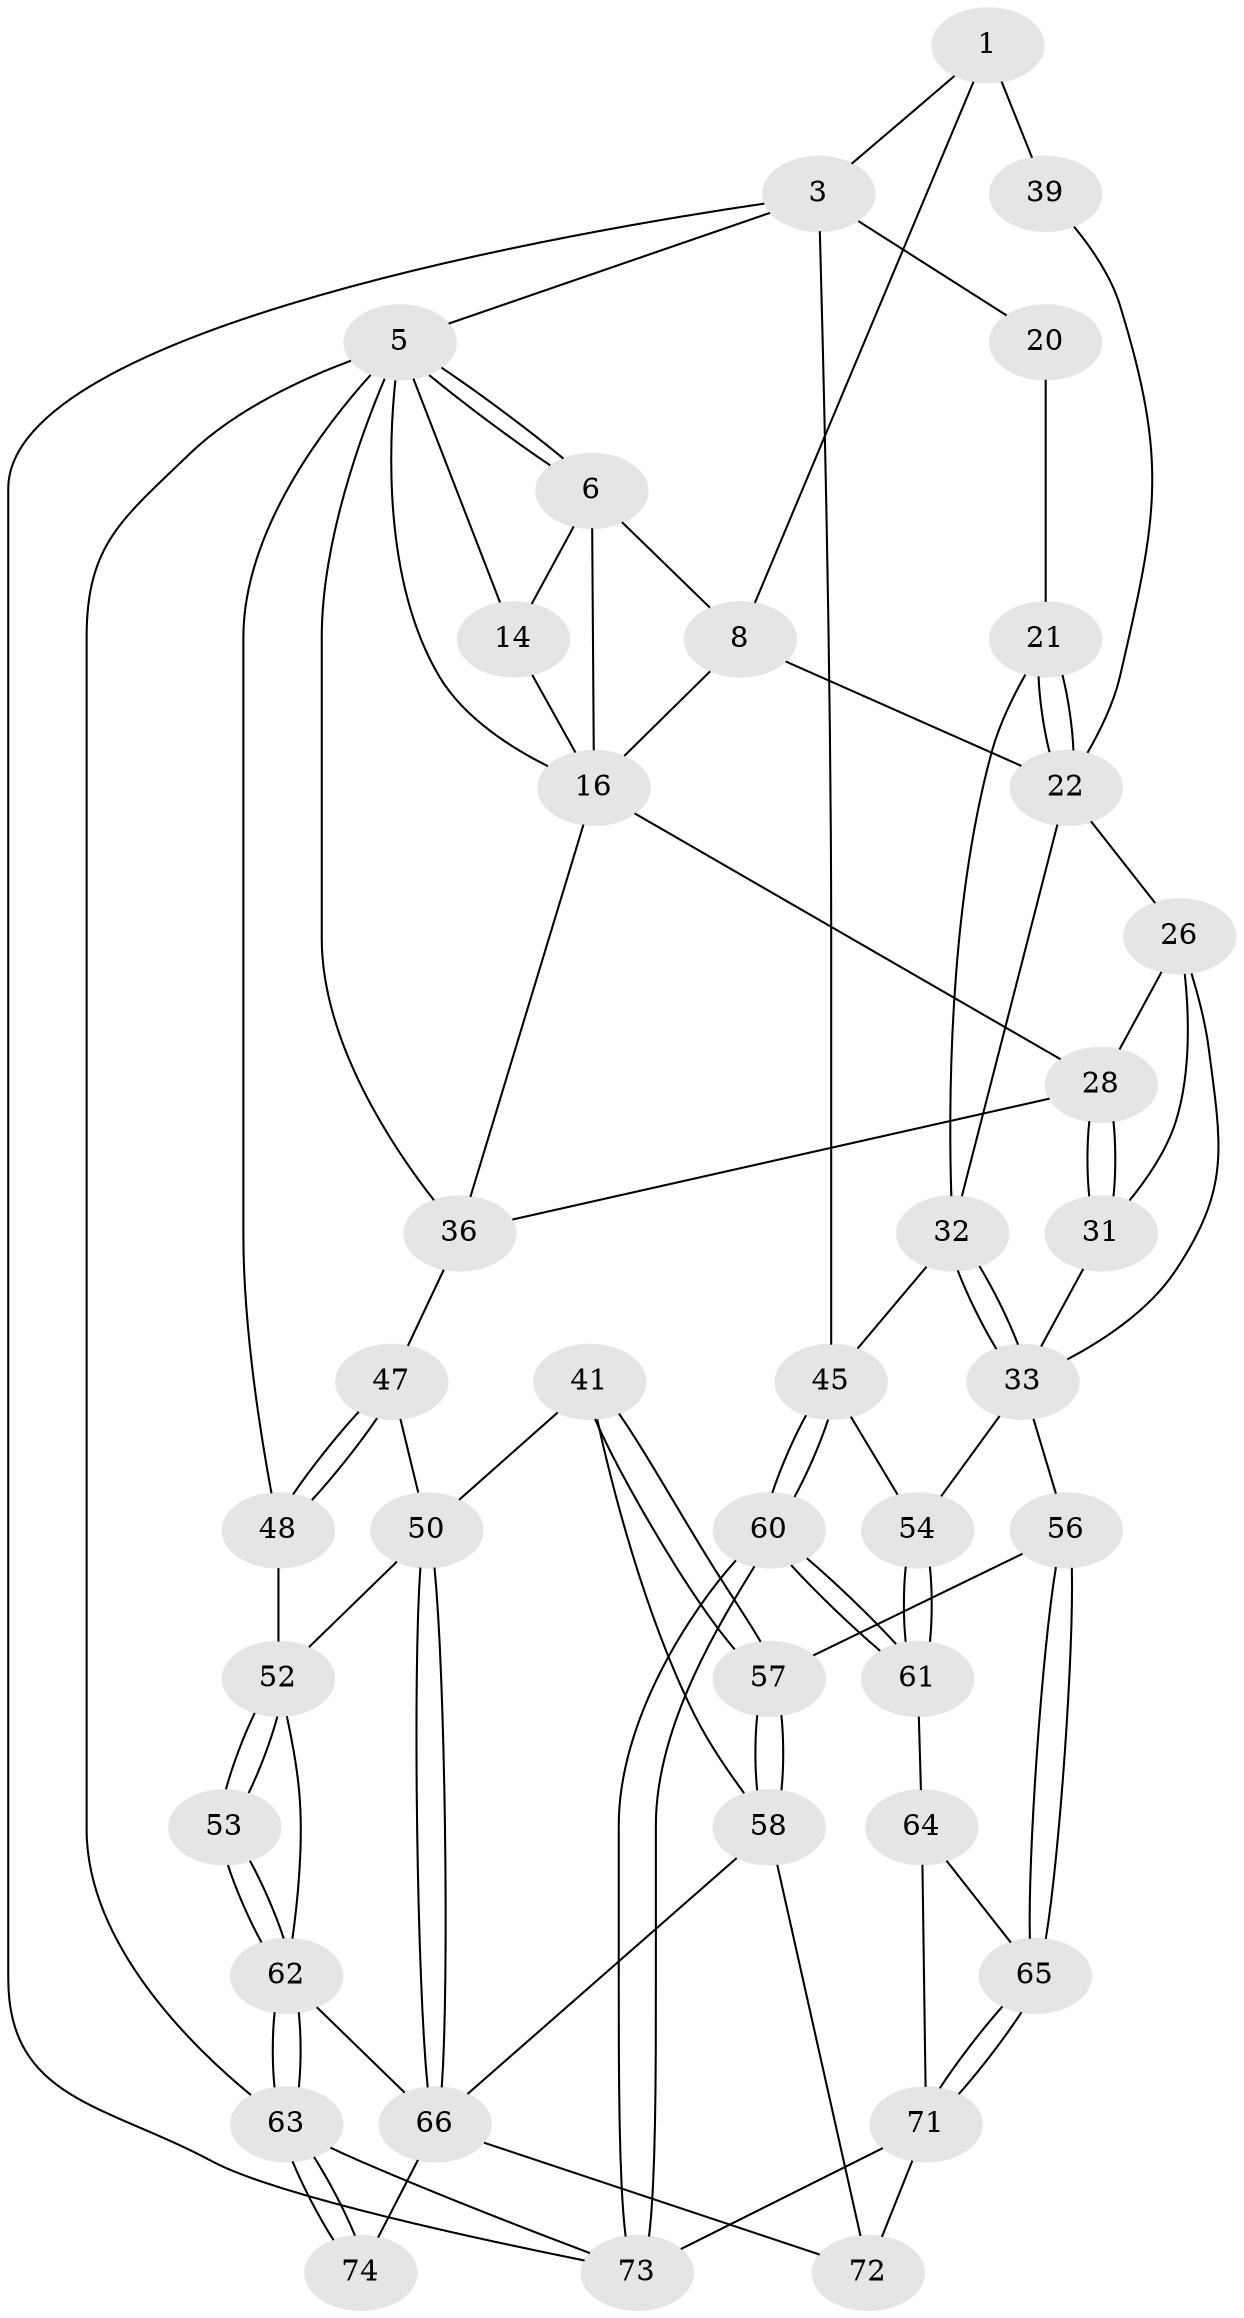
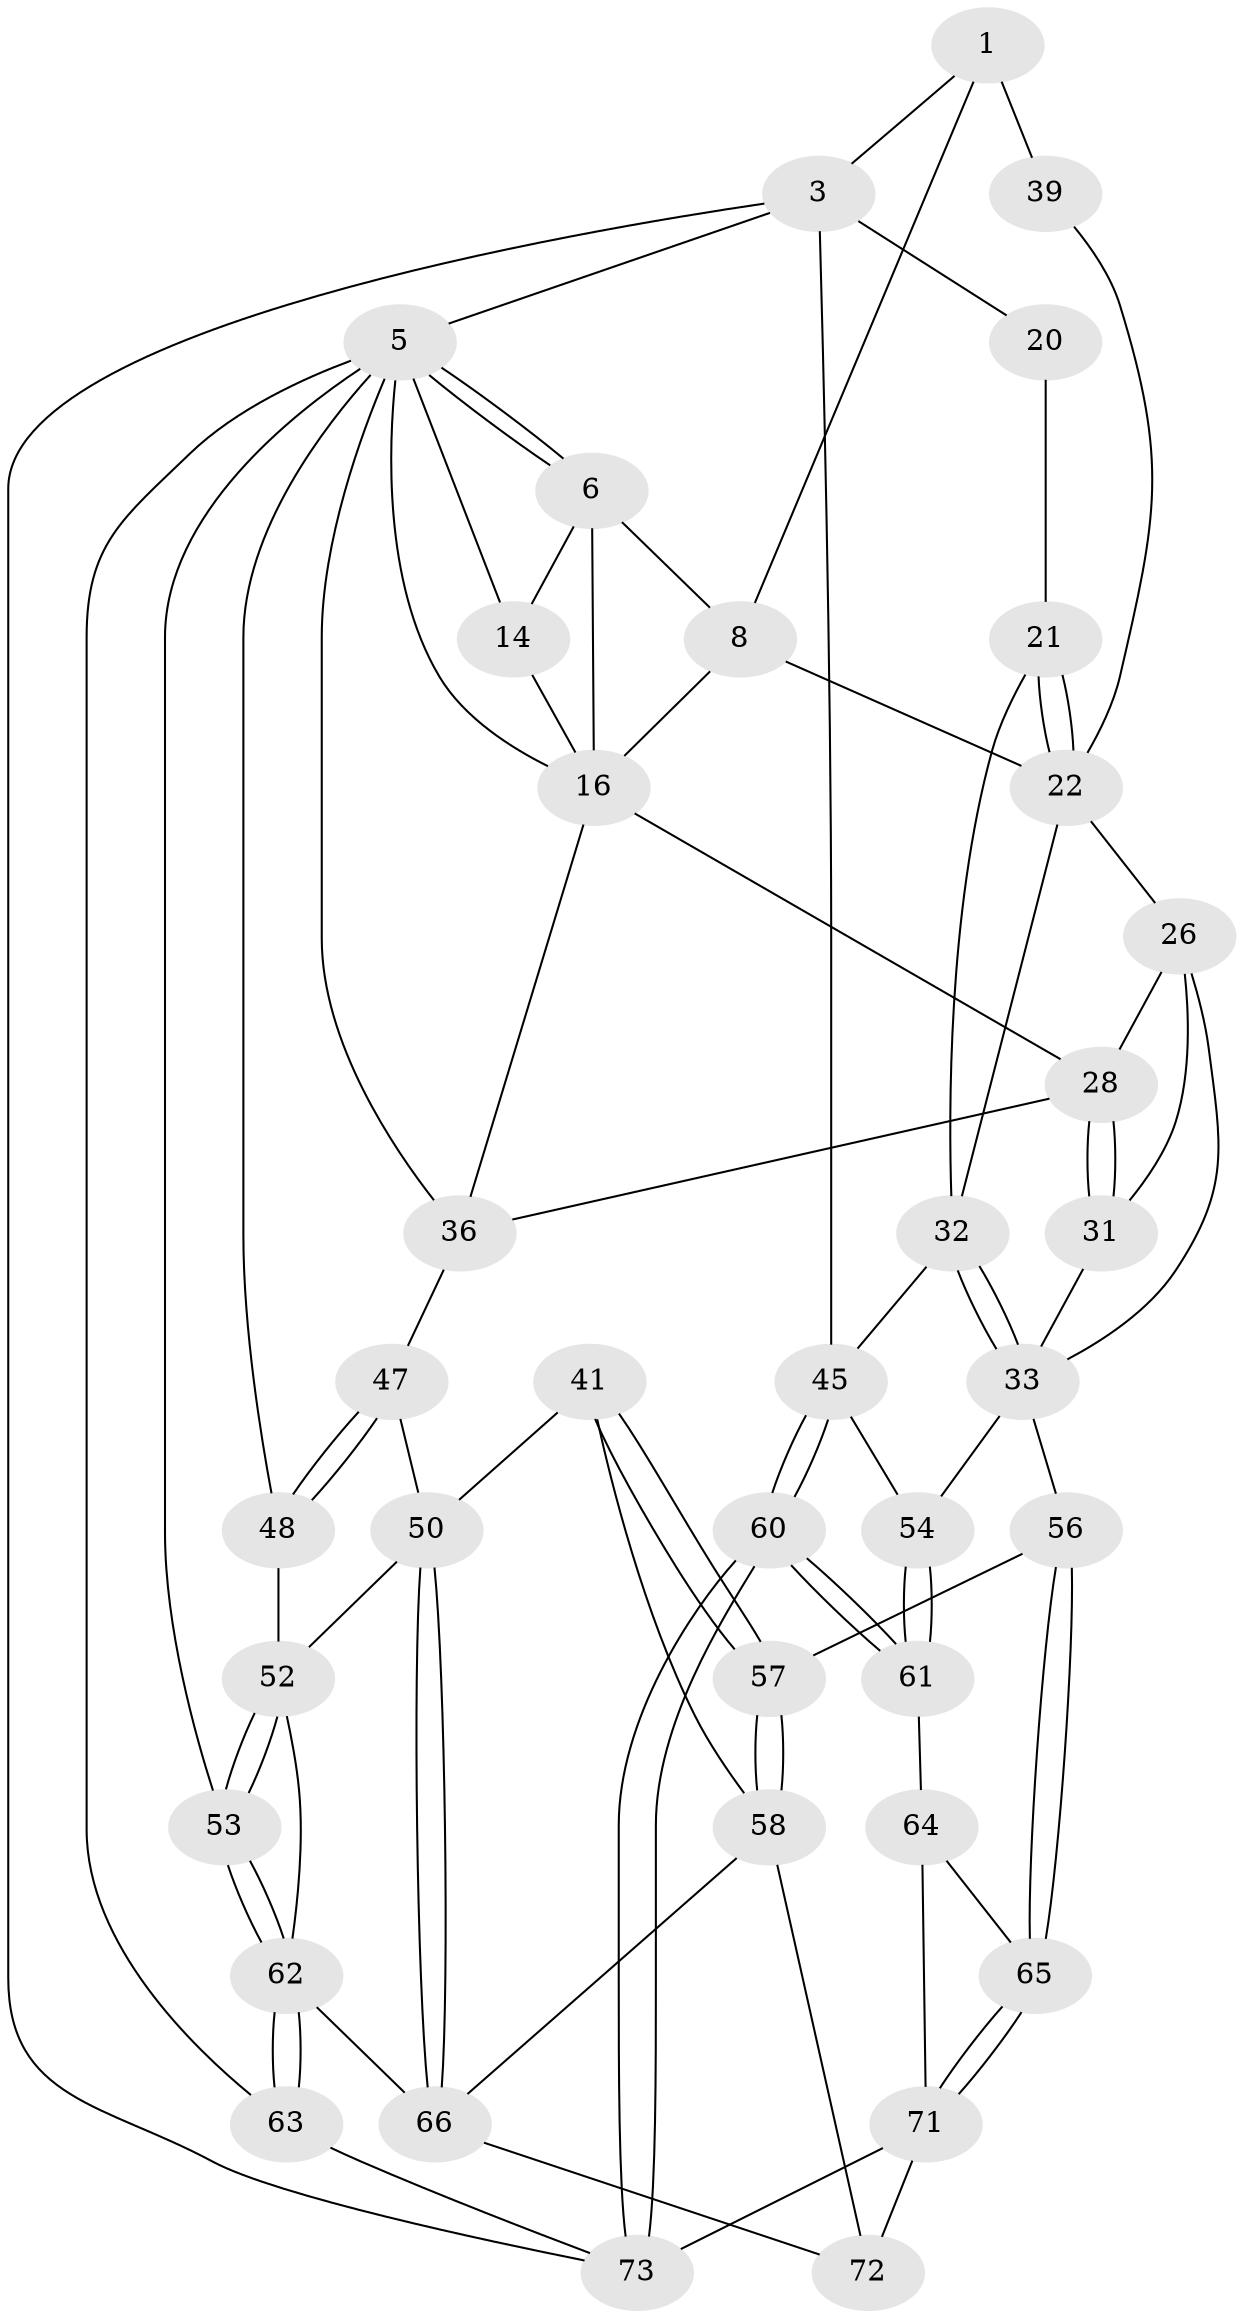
none -> (165, 1044)
(361, 2273) -> none
